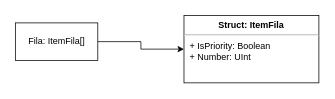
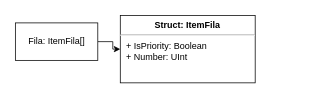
(252, 49) -> (188, 49)
